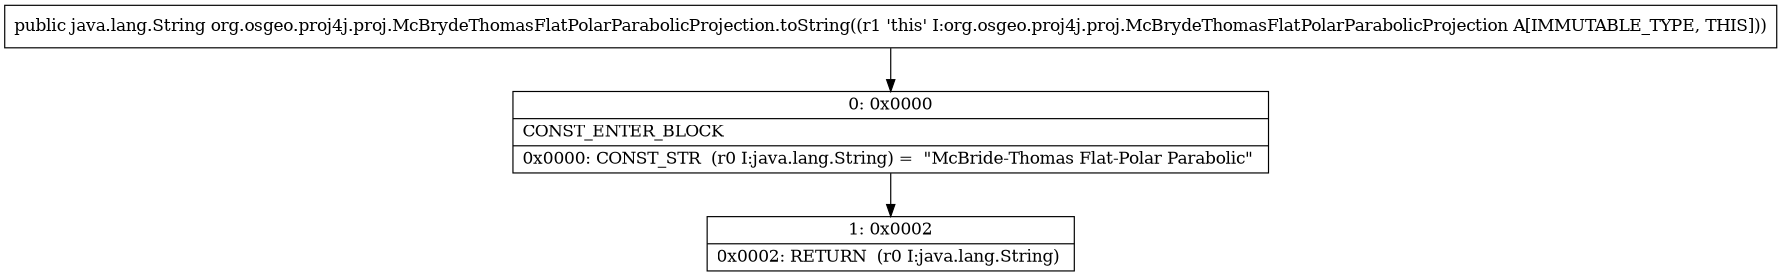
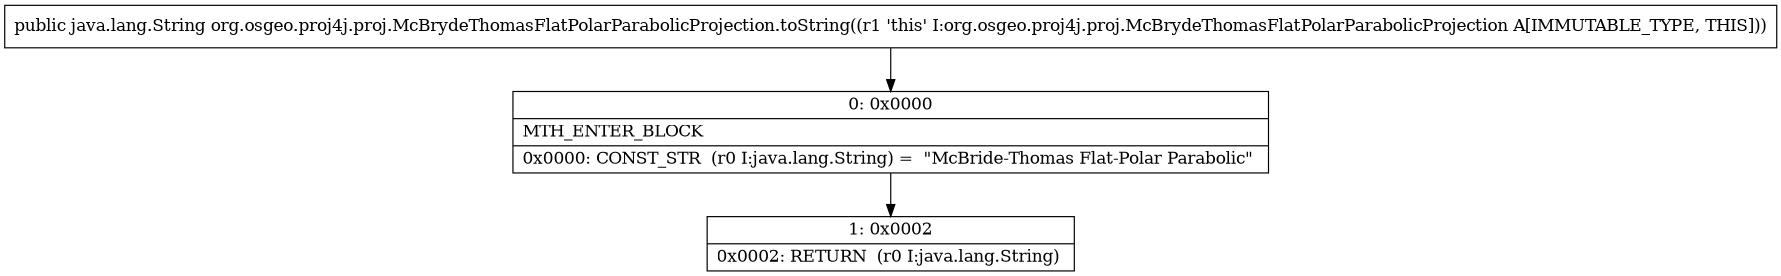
(623, 132) -> (613, 132)
